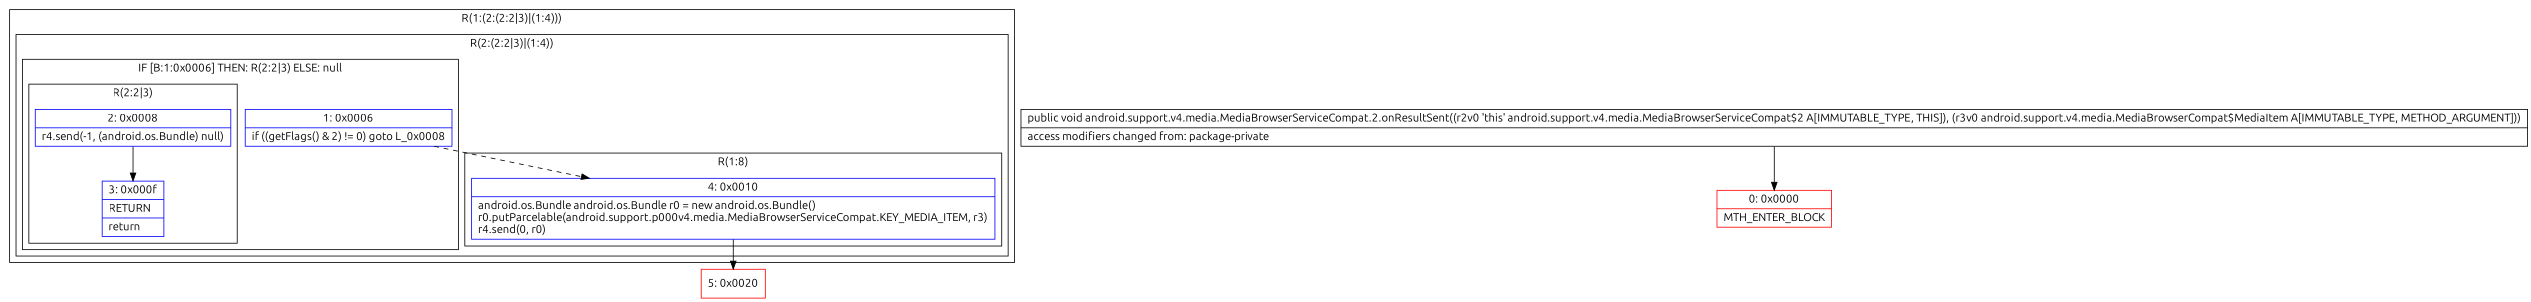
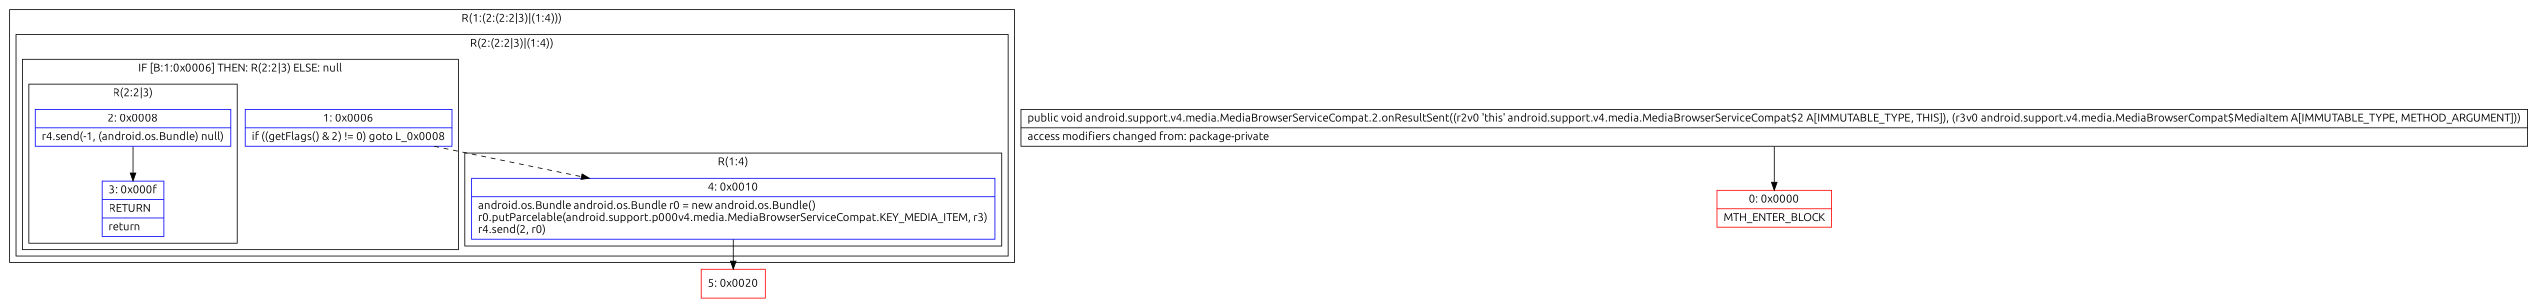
(733, 162) -> (733, 162)
(512, 230) -> (512, 230)
